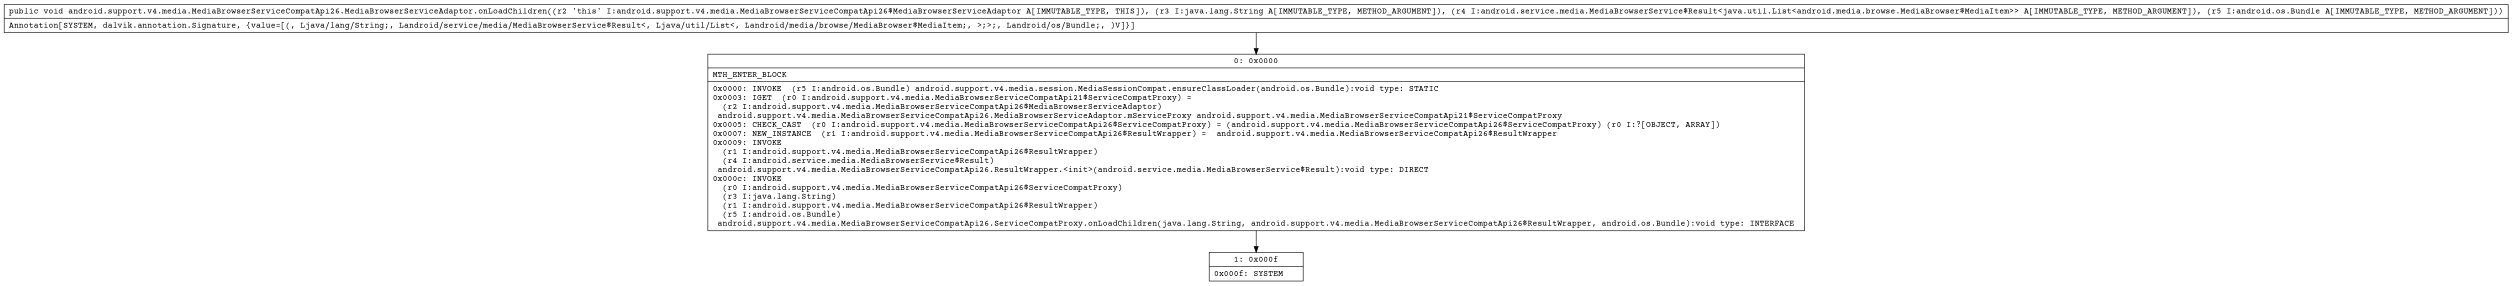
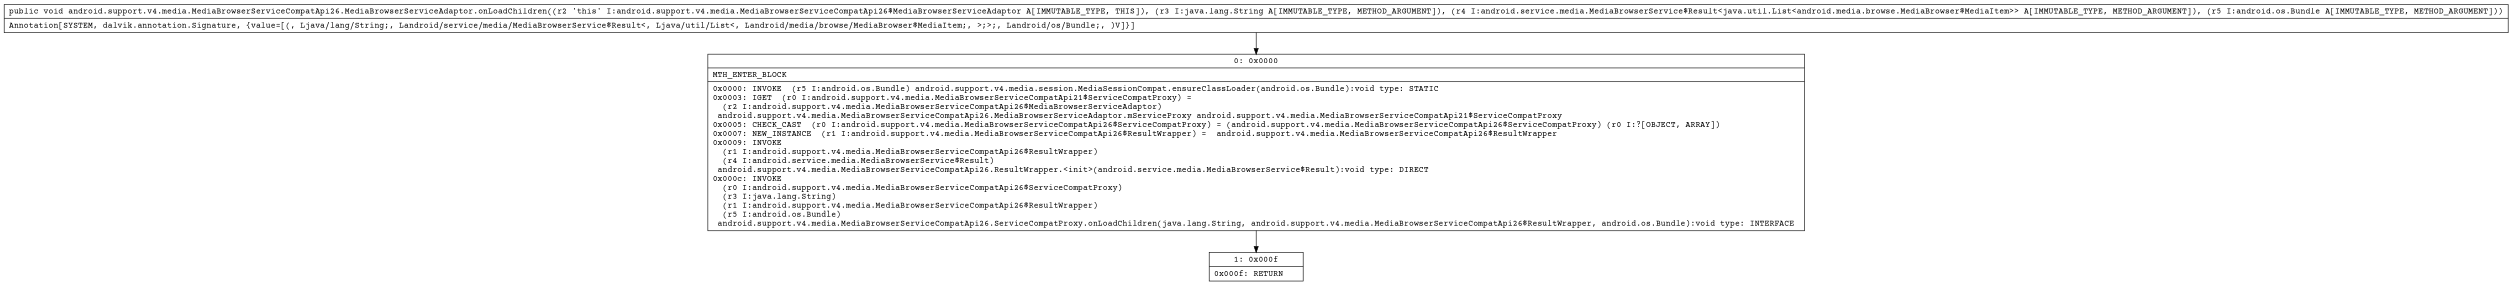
(1256, 274) -> (1256, 274)
